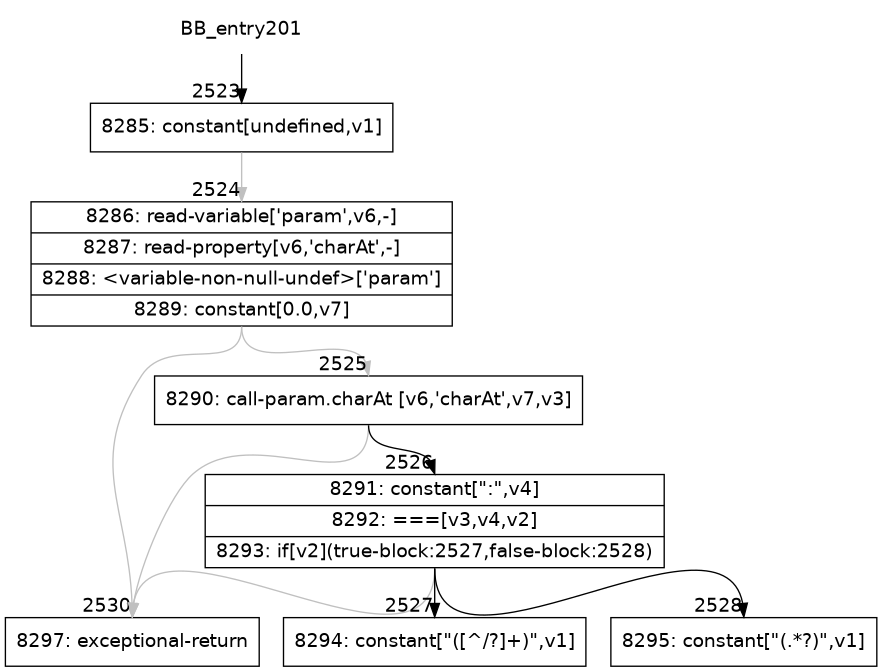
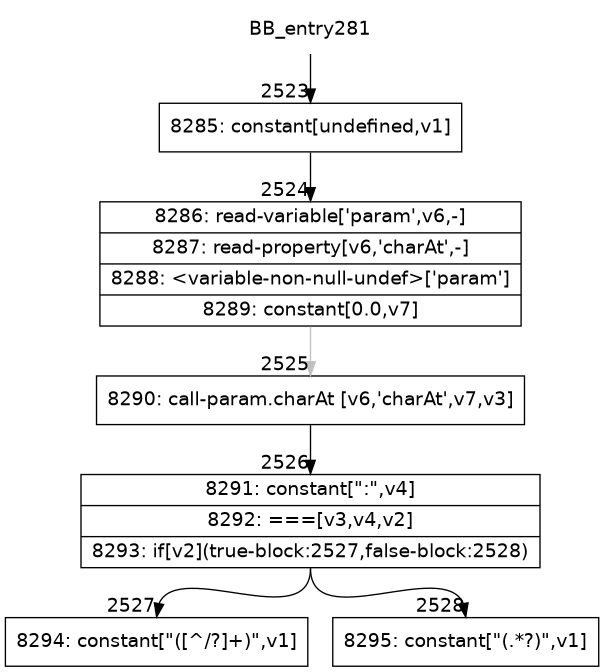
(242, 30) -> (310, 30)
(242, 170) -> (310, 170)
(132, 642) -> none
